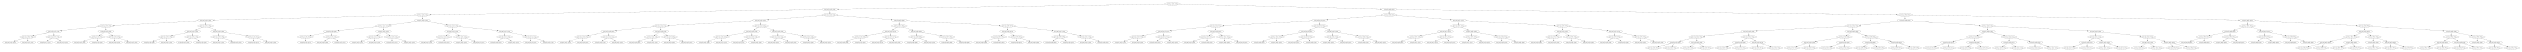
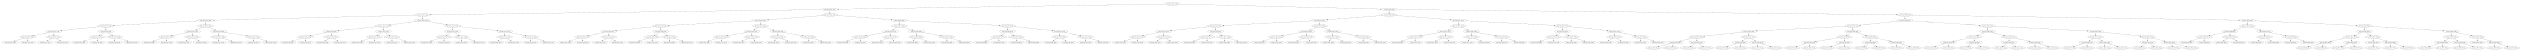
none -> (288, 42)
